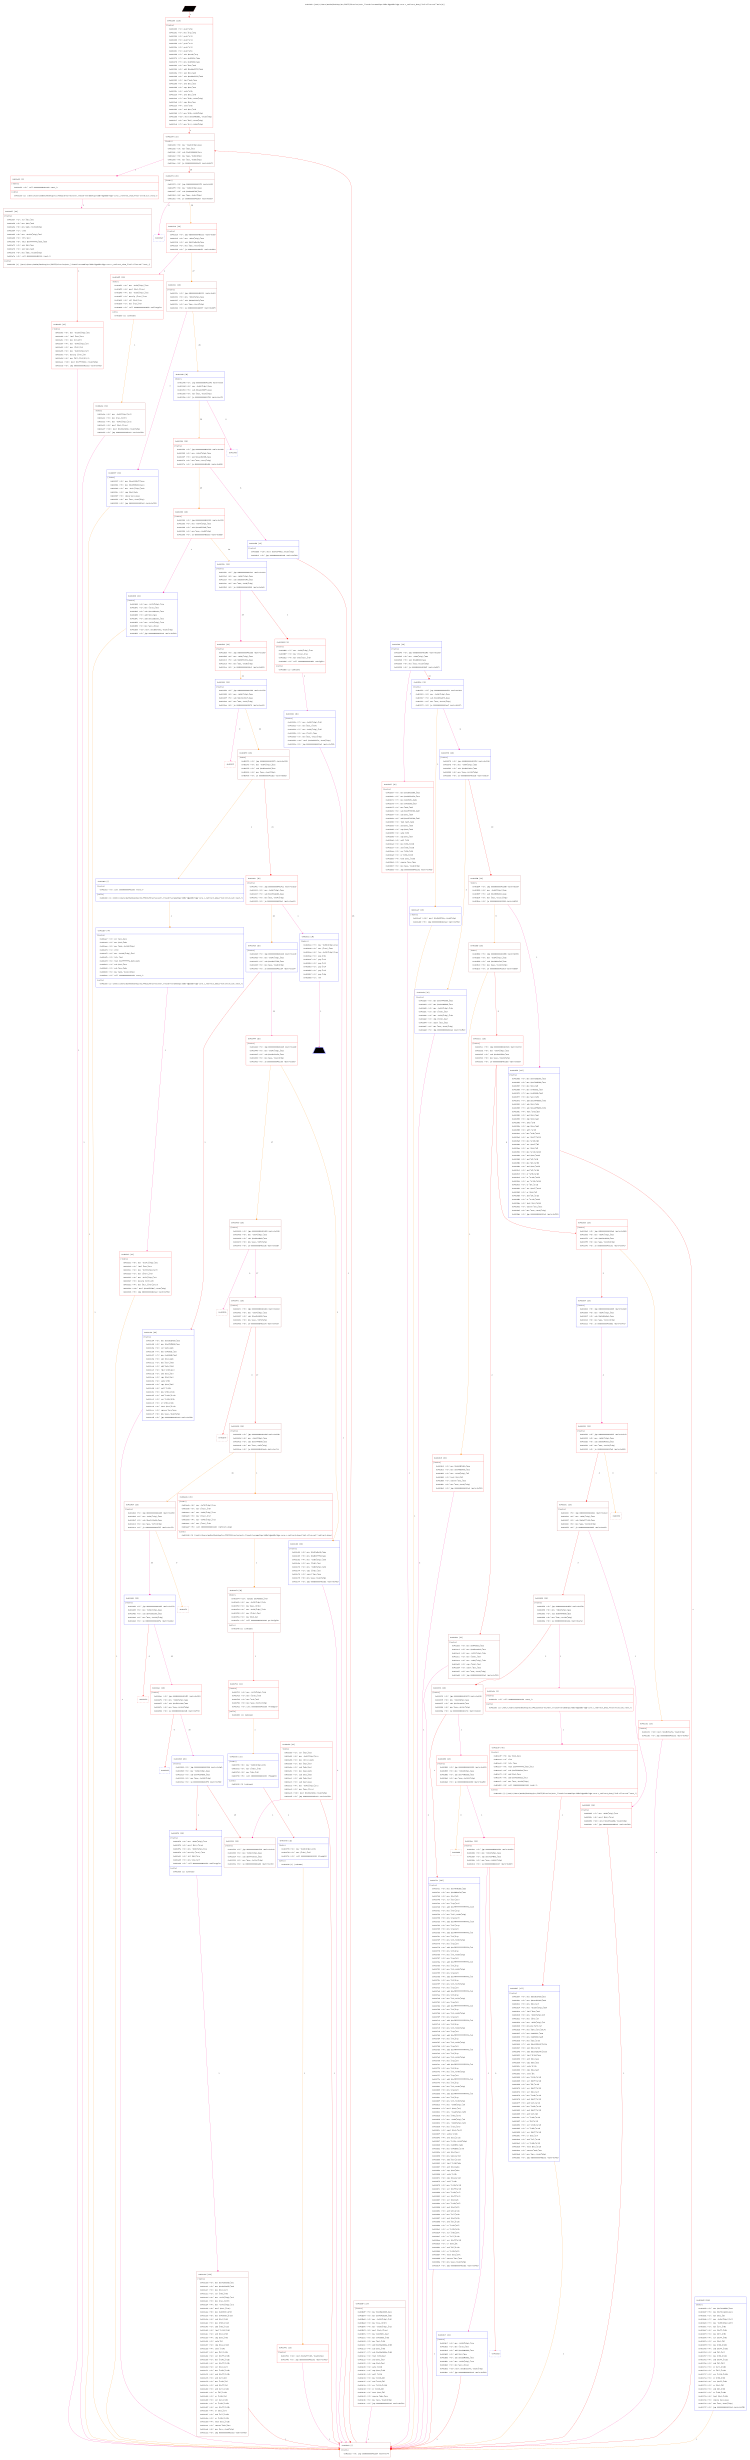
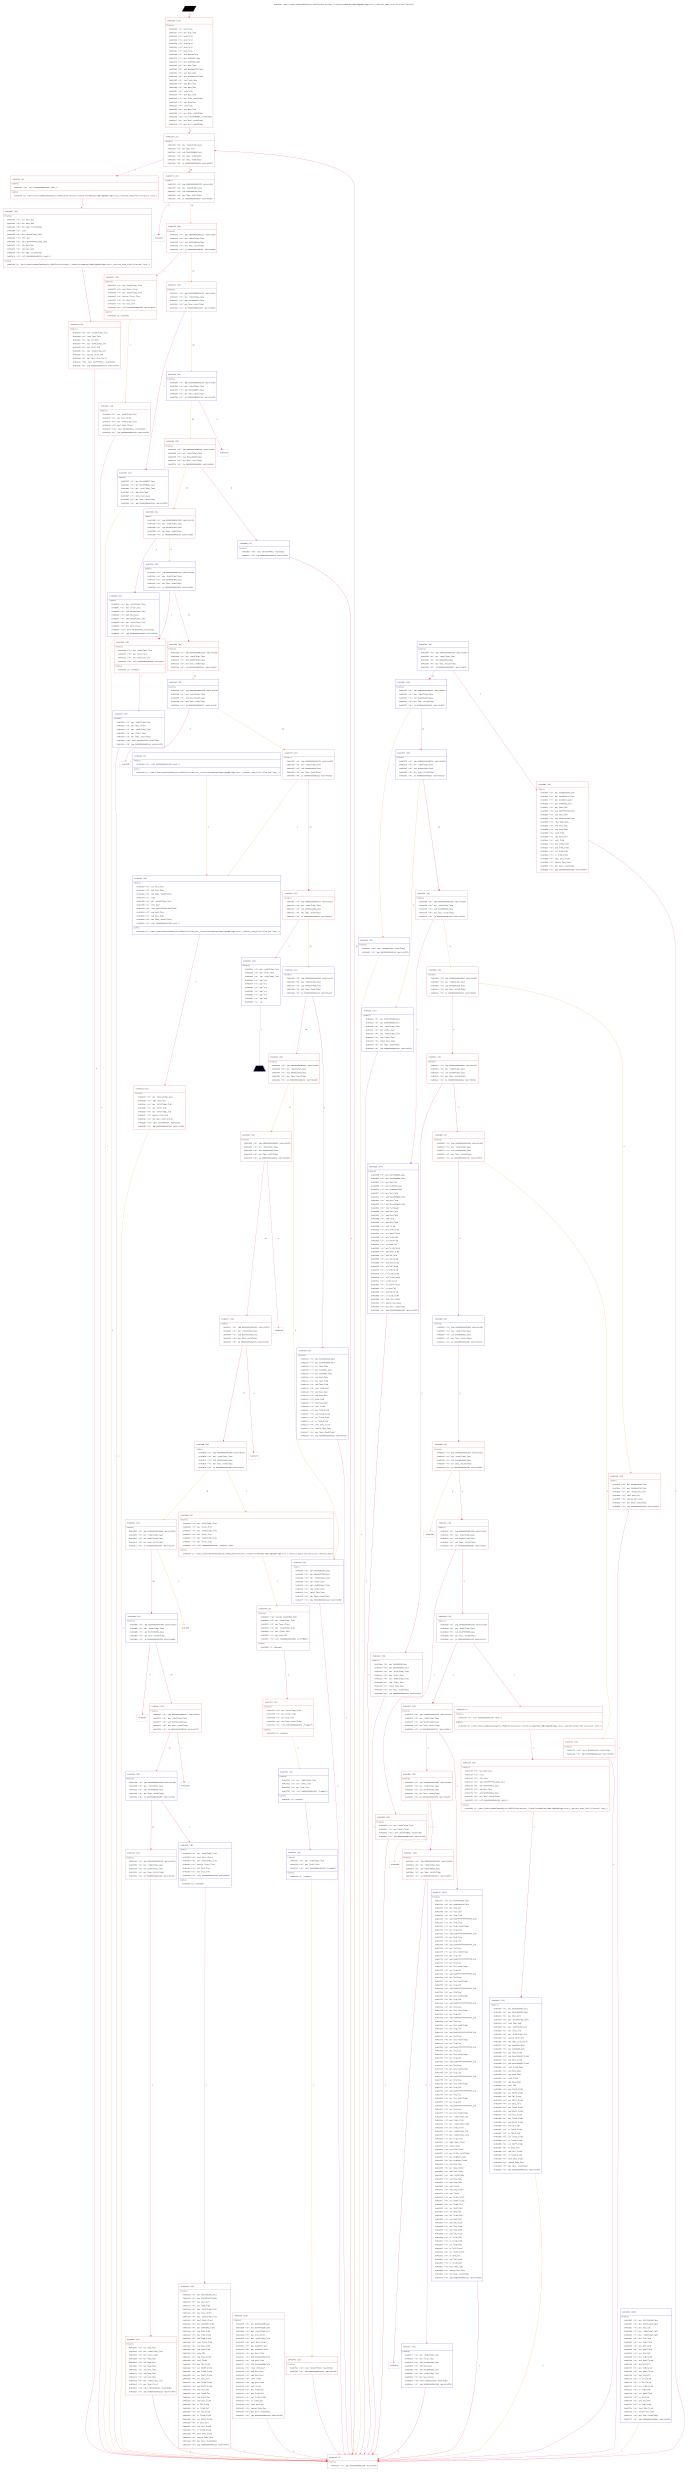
(216, 829) -> (263, 827)
(262, 1814) -> (151, 2107)
